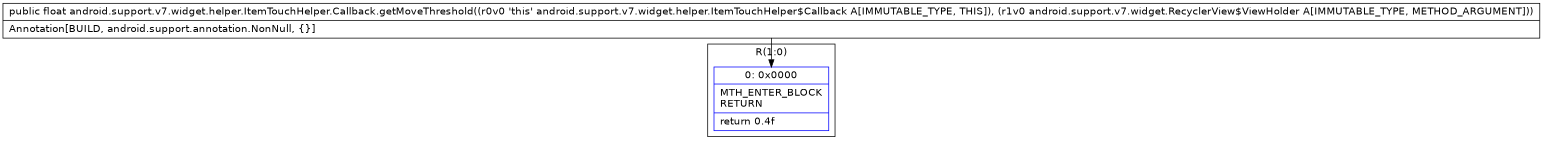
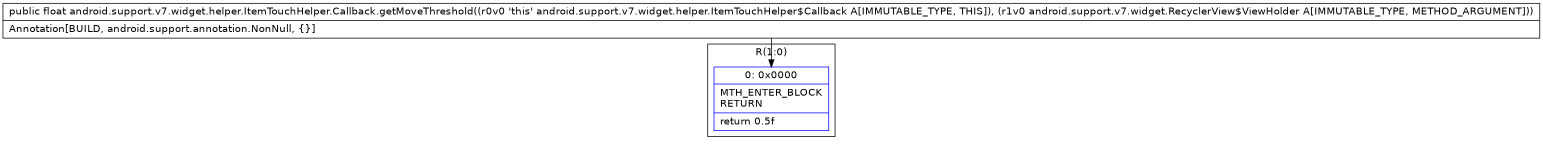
(748, 121) -> (748, 121)
